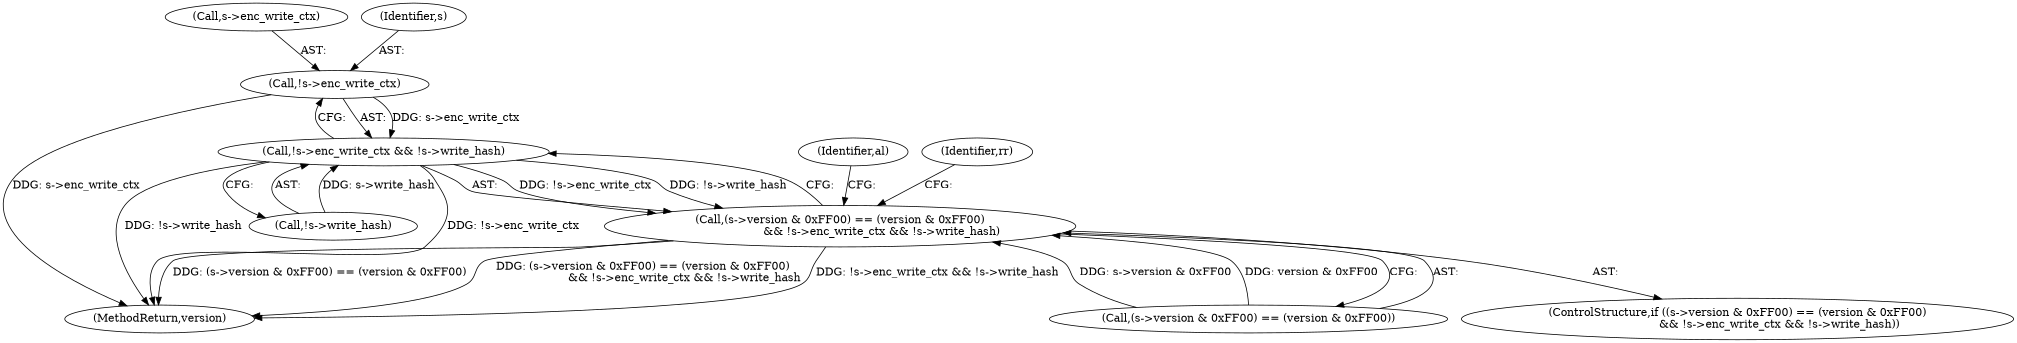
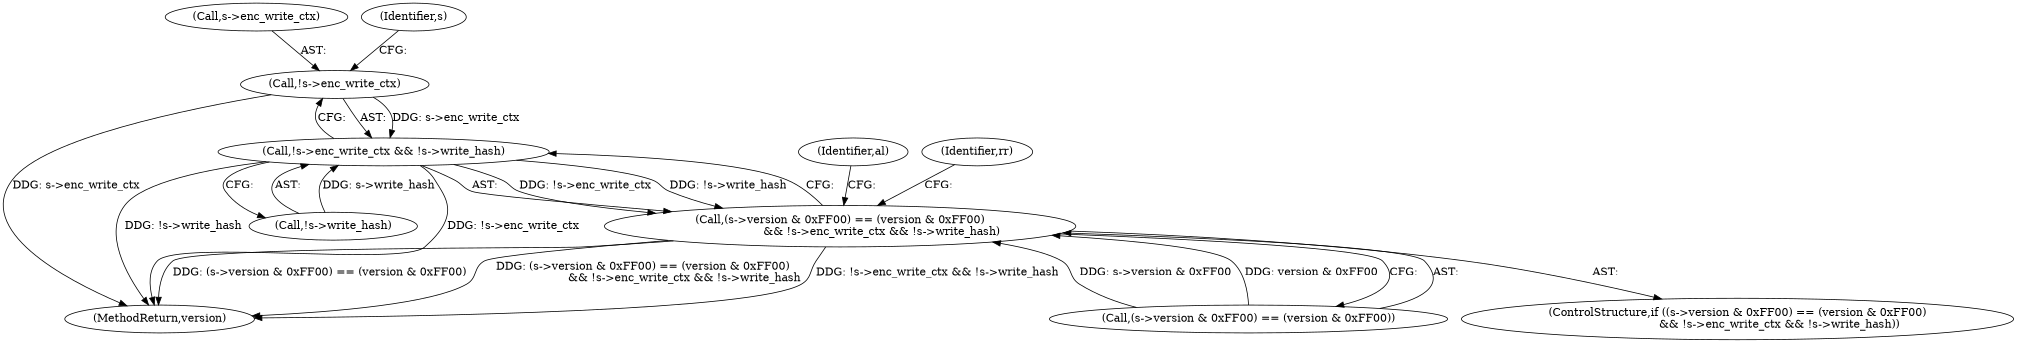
(394, 51) -> (395, 51)
